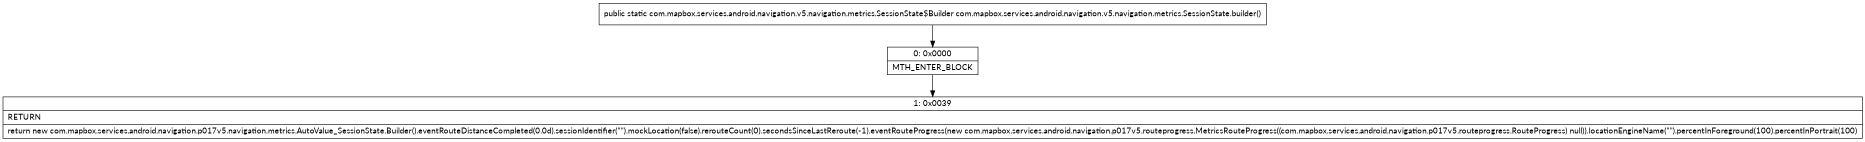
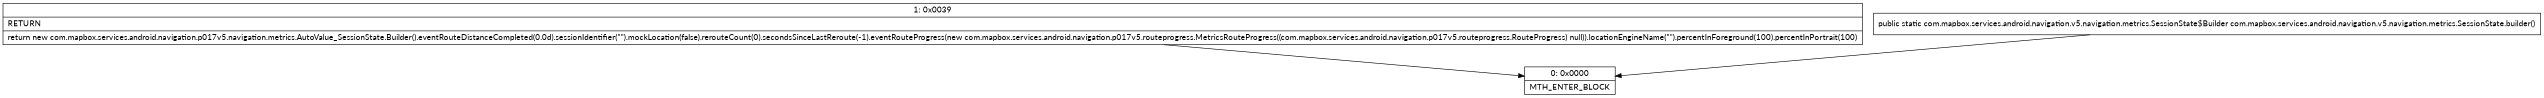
(933, 83) -> (1341, 60)
